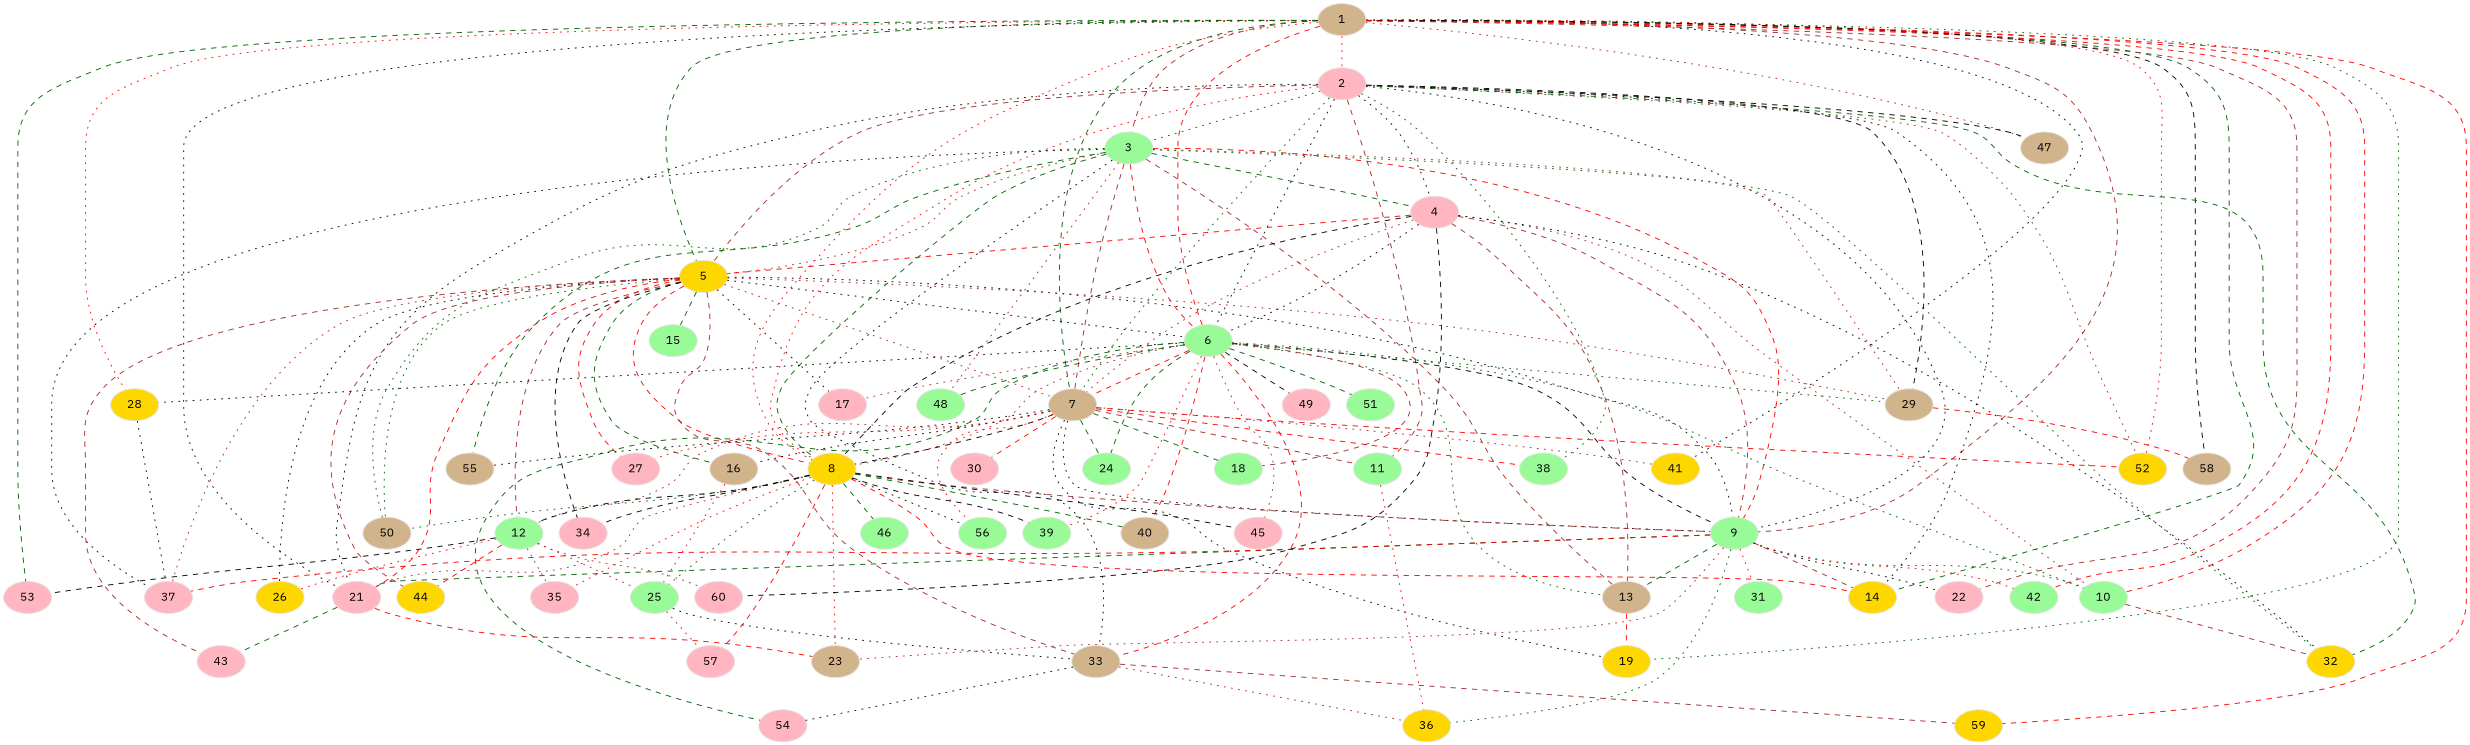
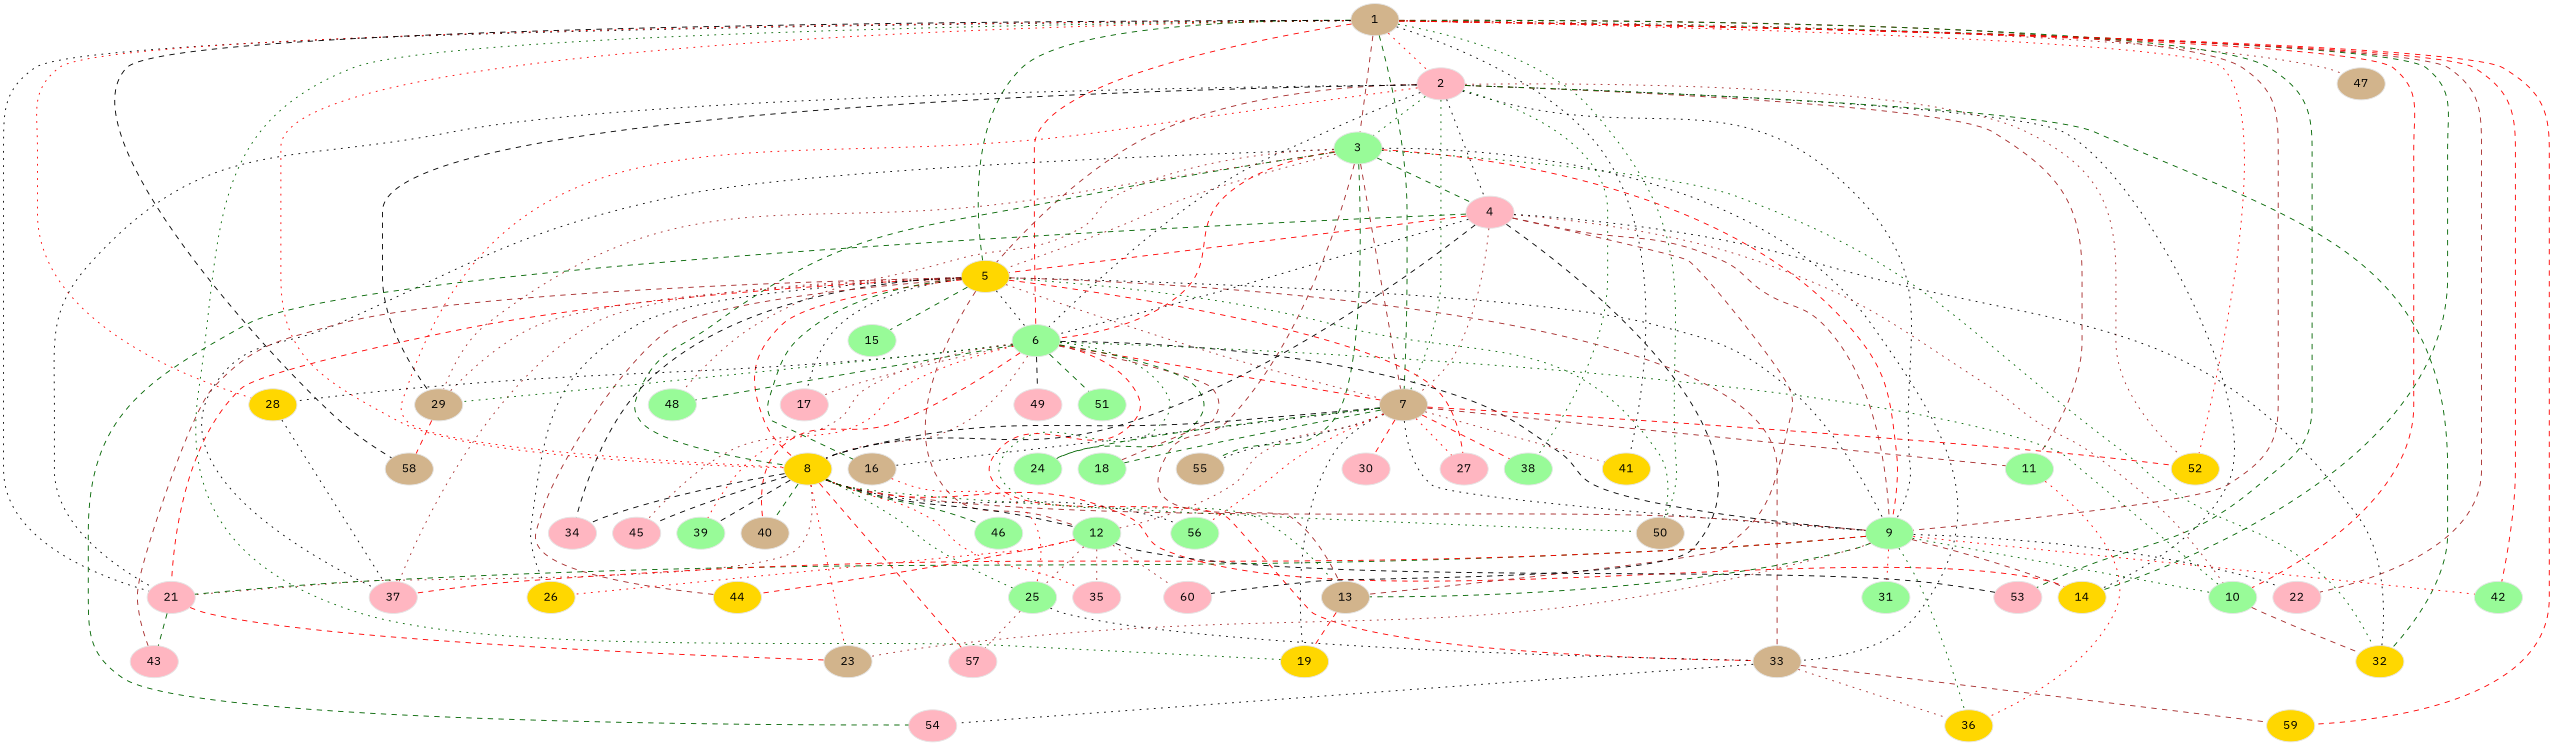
(1697, 100) -> none
(667, 245) -> (1659, 214)
(673, 440) -> (305, 308)
